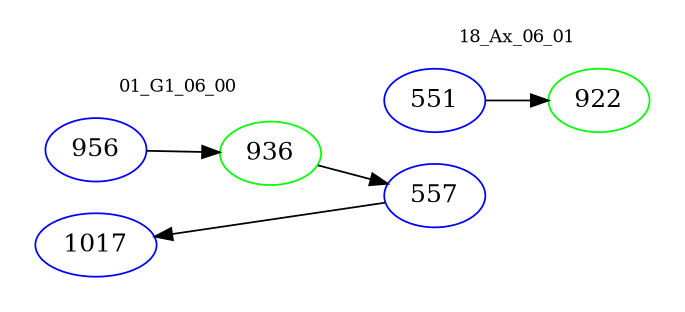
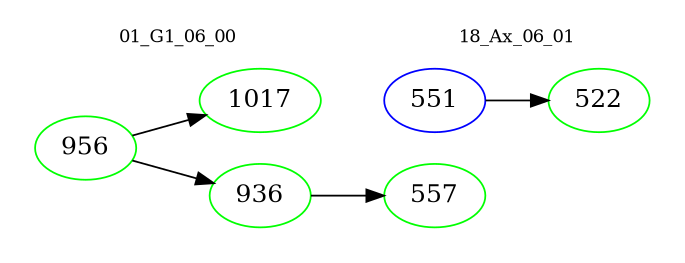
(599, 100) -> (599, 100)
(96, 150) -> (86, 148)
(435, 196) -> (435, 196)
(279, 218) -> (161, 128)
(96, 245) -> (260, 100)
